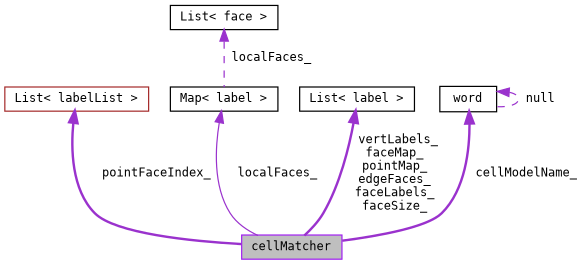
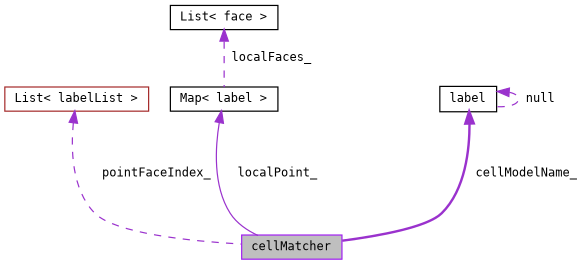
(357, 99) -> none
(468, 99) -> (468, 99)
(274, 173) -> (274, 173)
(119, 226) -> (119, 226)
